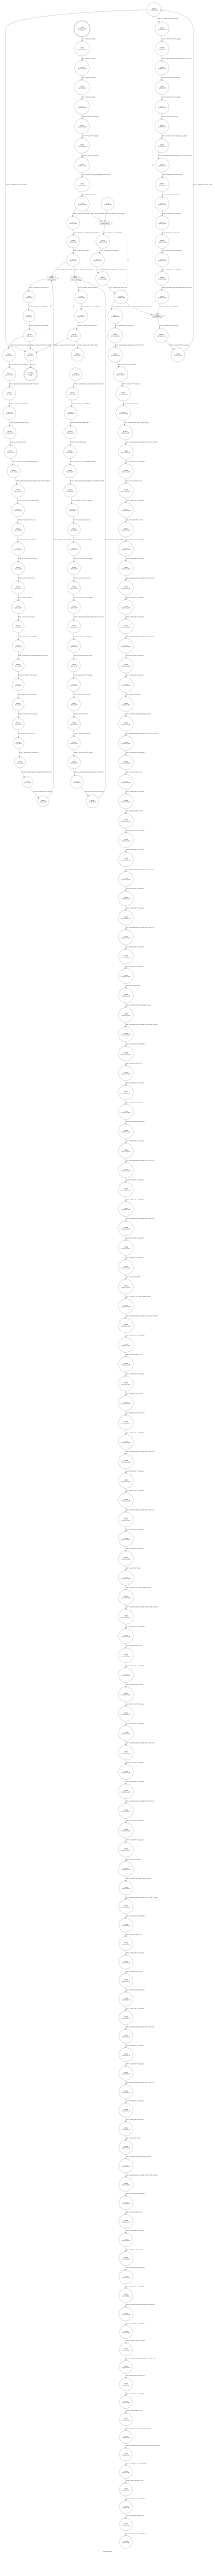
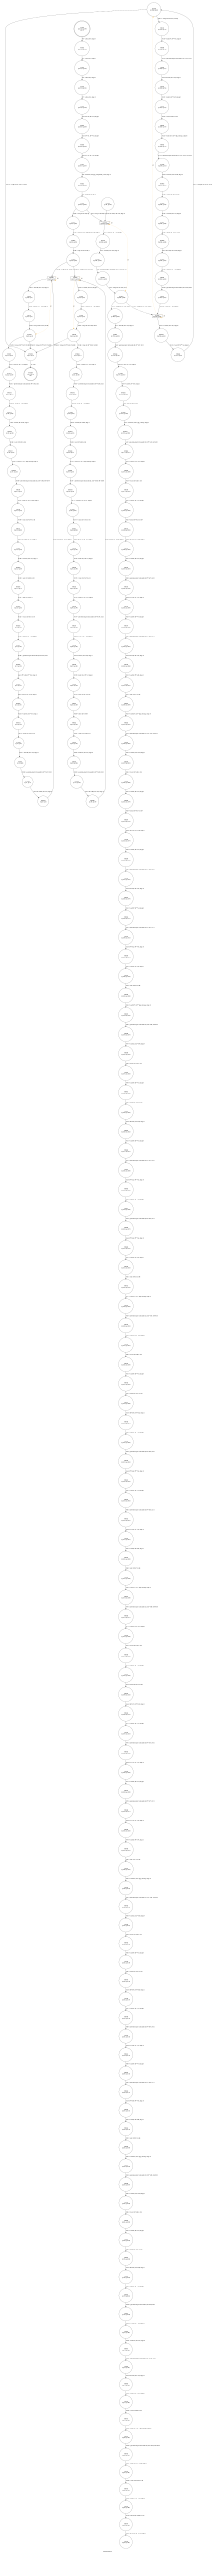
none -> (77, 364)
